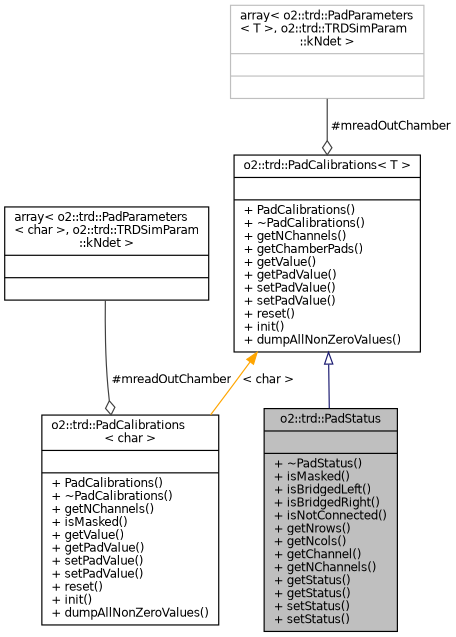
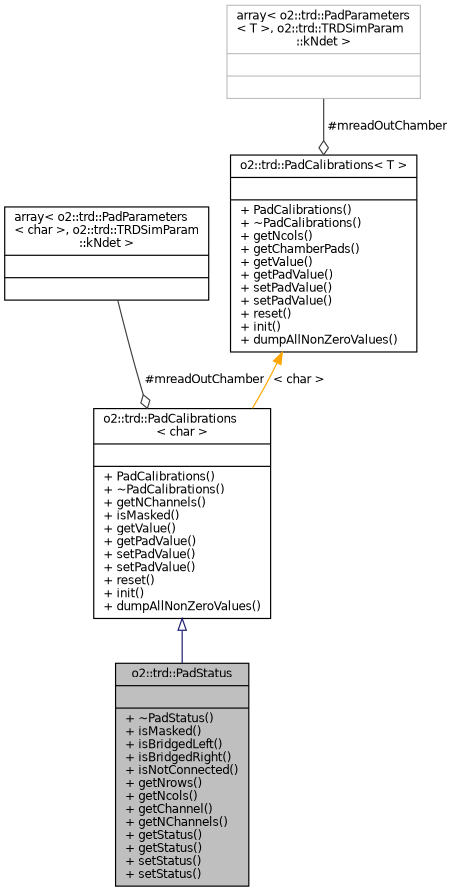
(295, 236) -> (277, 236)
(329, 386) -> (182, 647)
